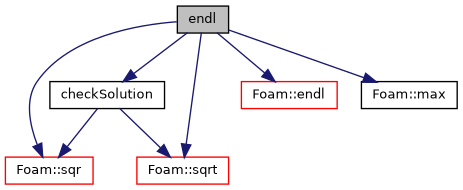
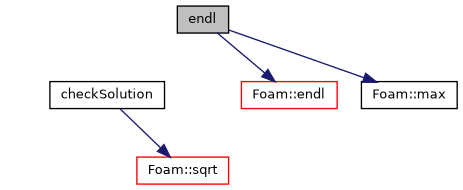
(161, 53) -> none
(194, 88) -> none
(49, 171) -> none
